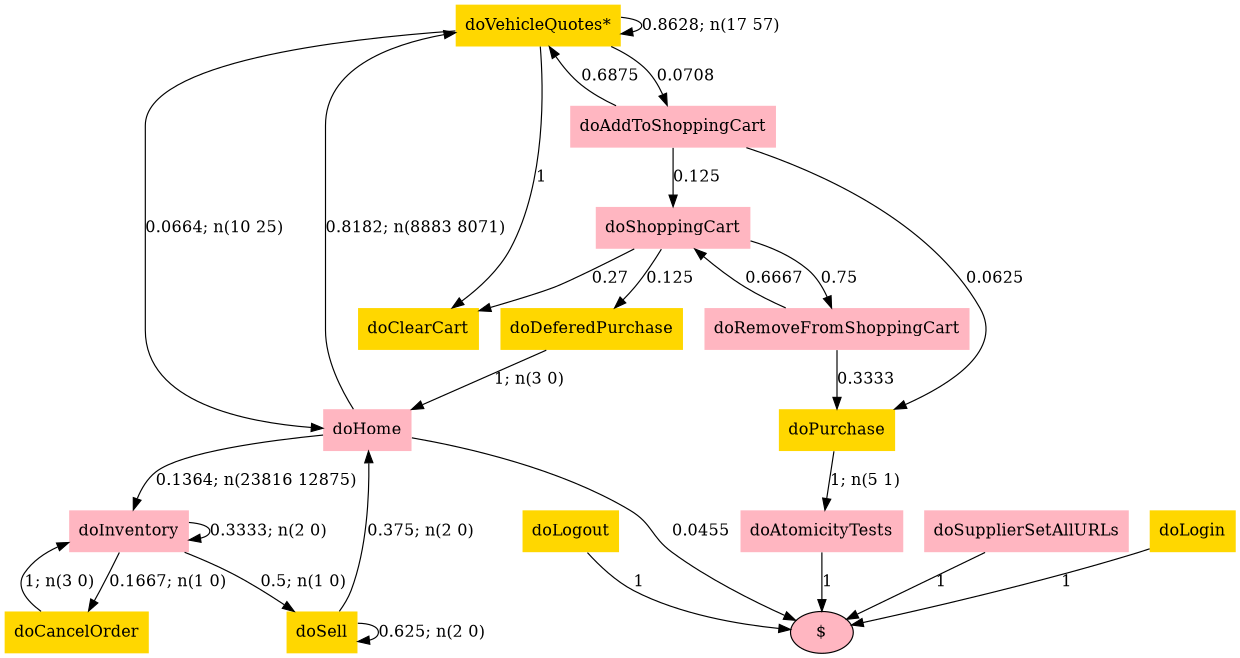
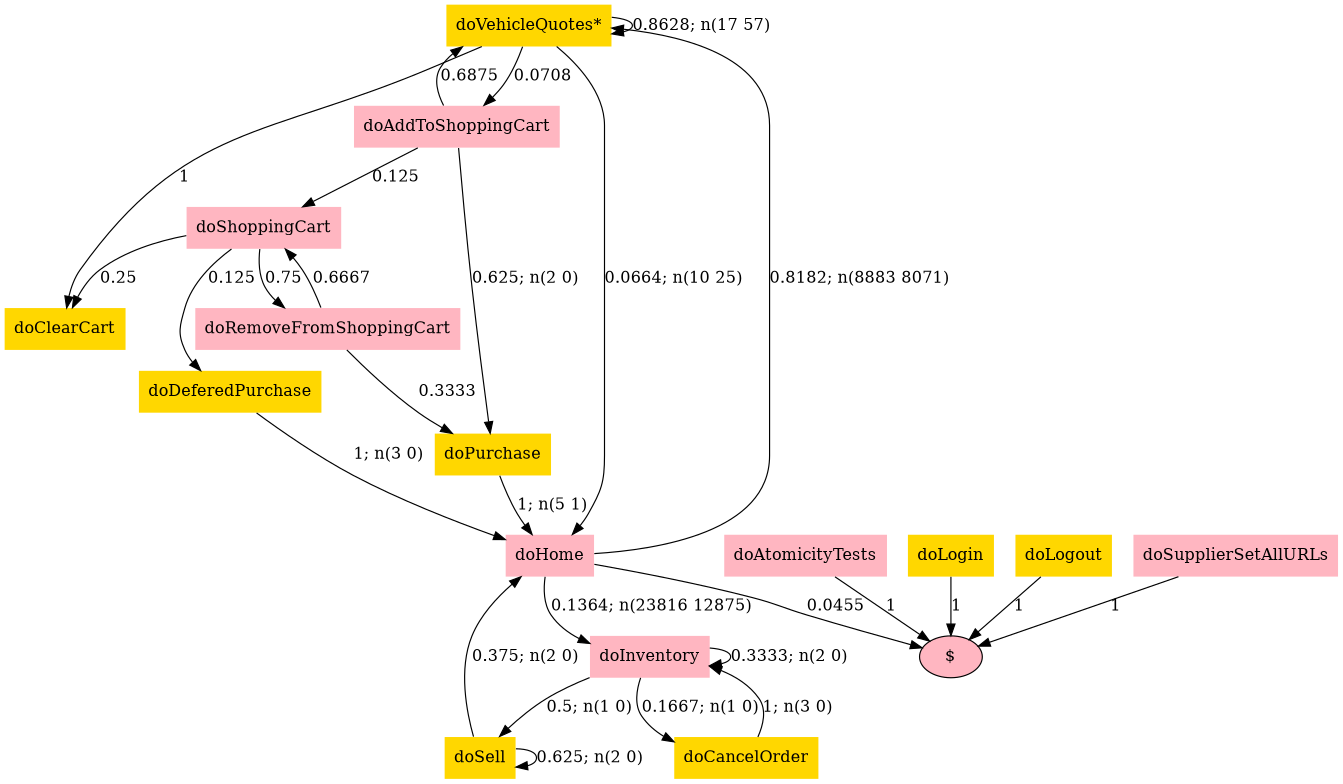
(610, 278) -> (119, 278)
(995, 278) -> (525, 278)
(830, 475) -> (511, 501)
